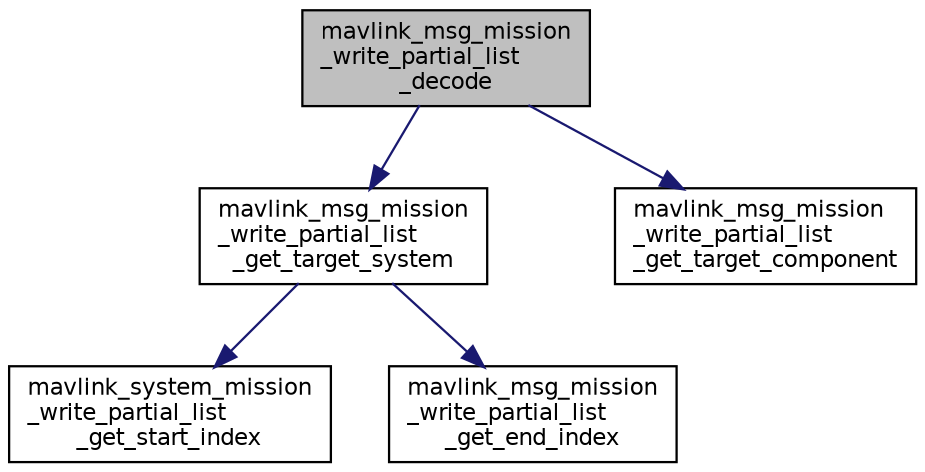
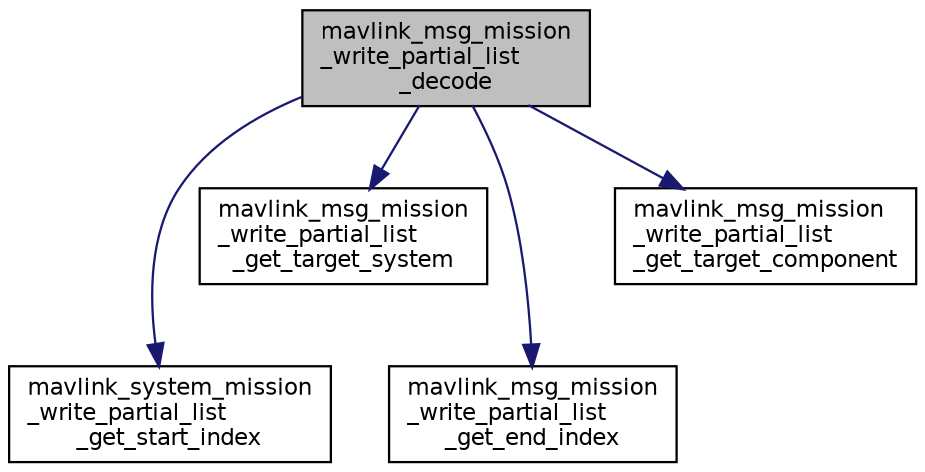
(265, 317) -> (178, 191)
(430, 317) -> (516, 221)
